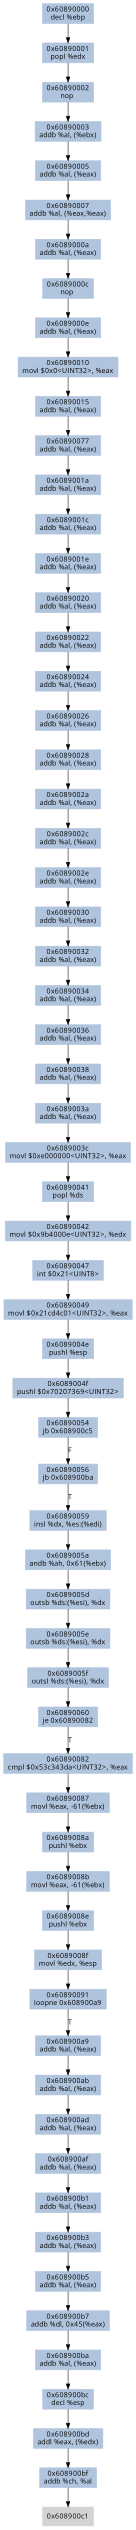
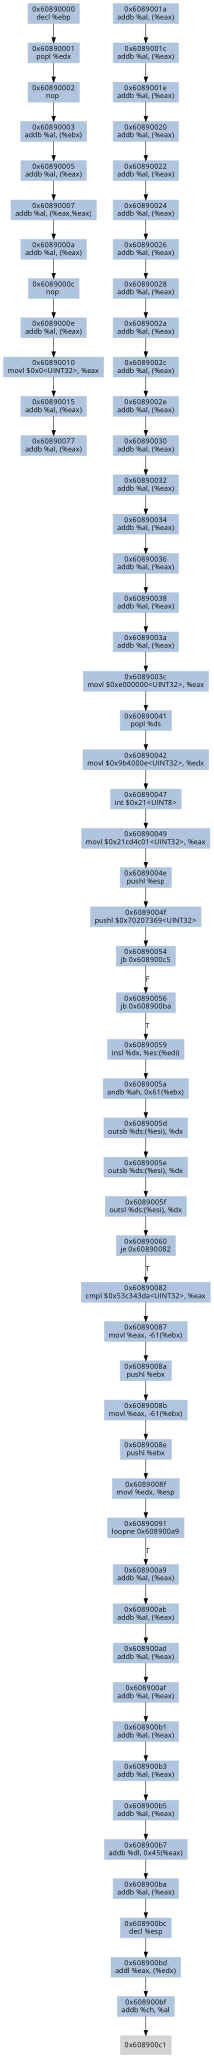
(68, 463) -> none
